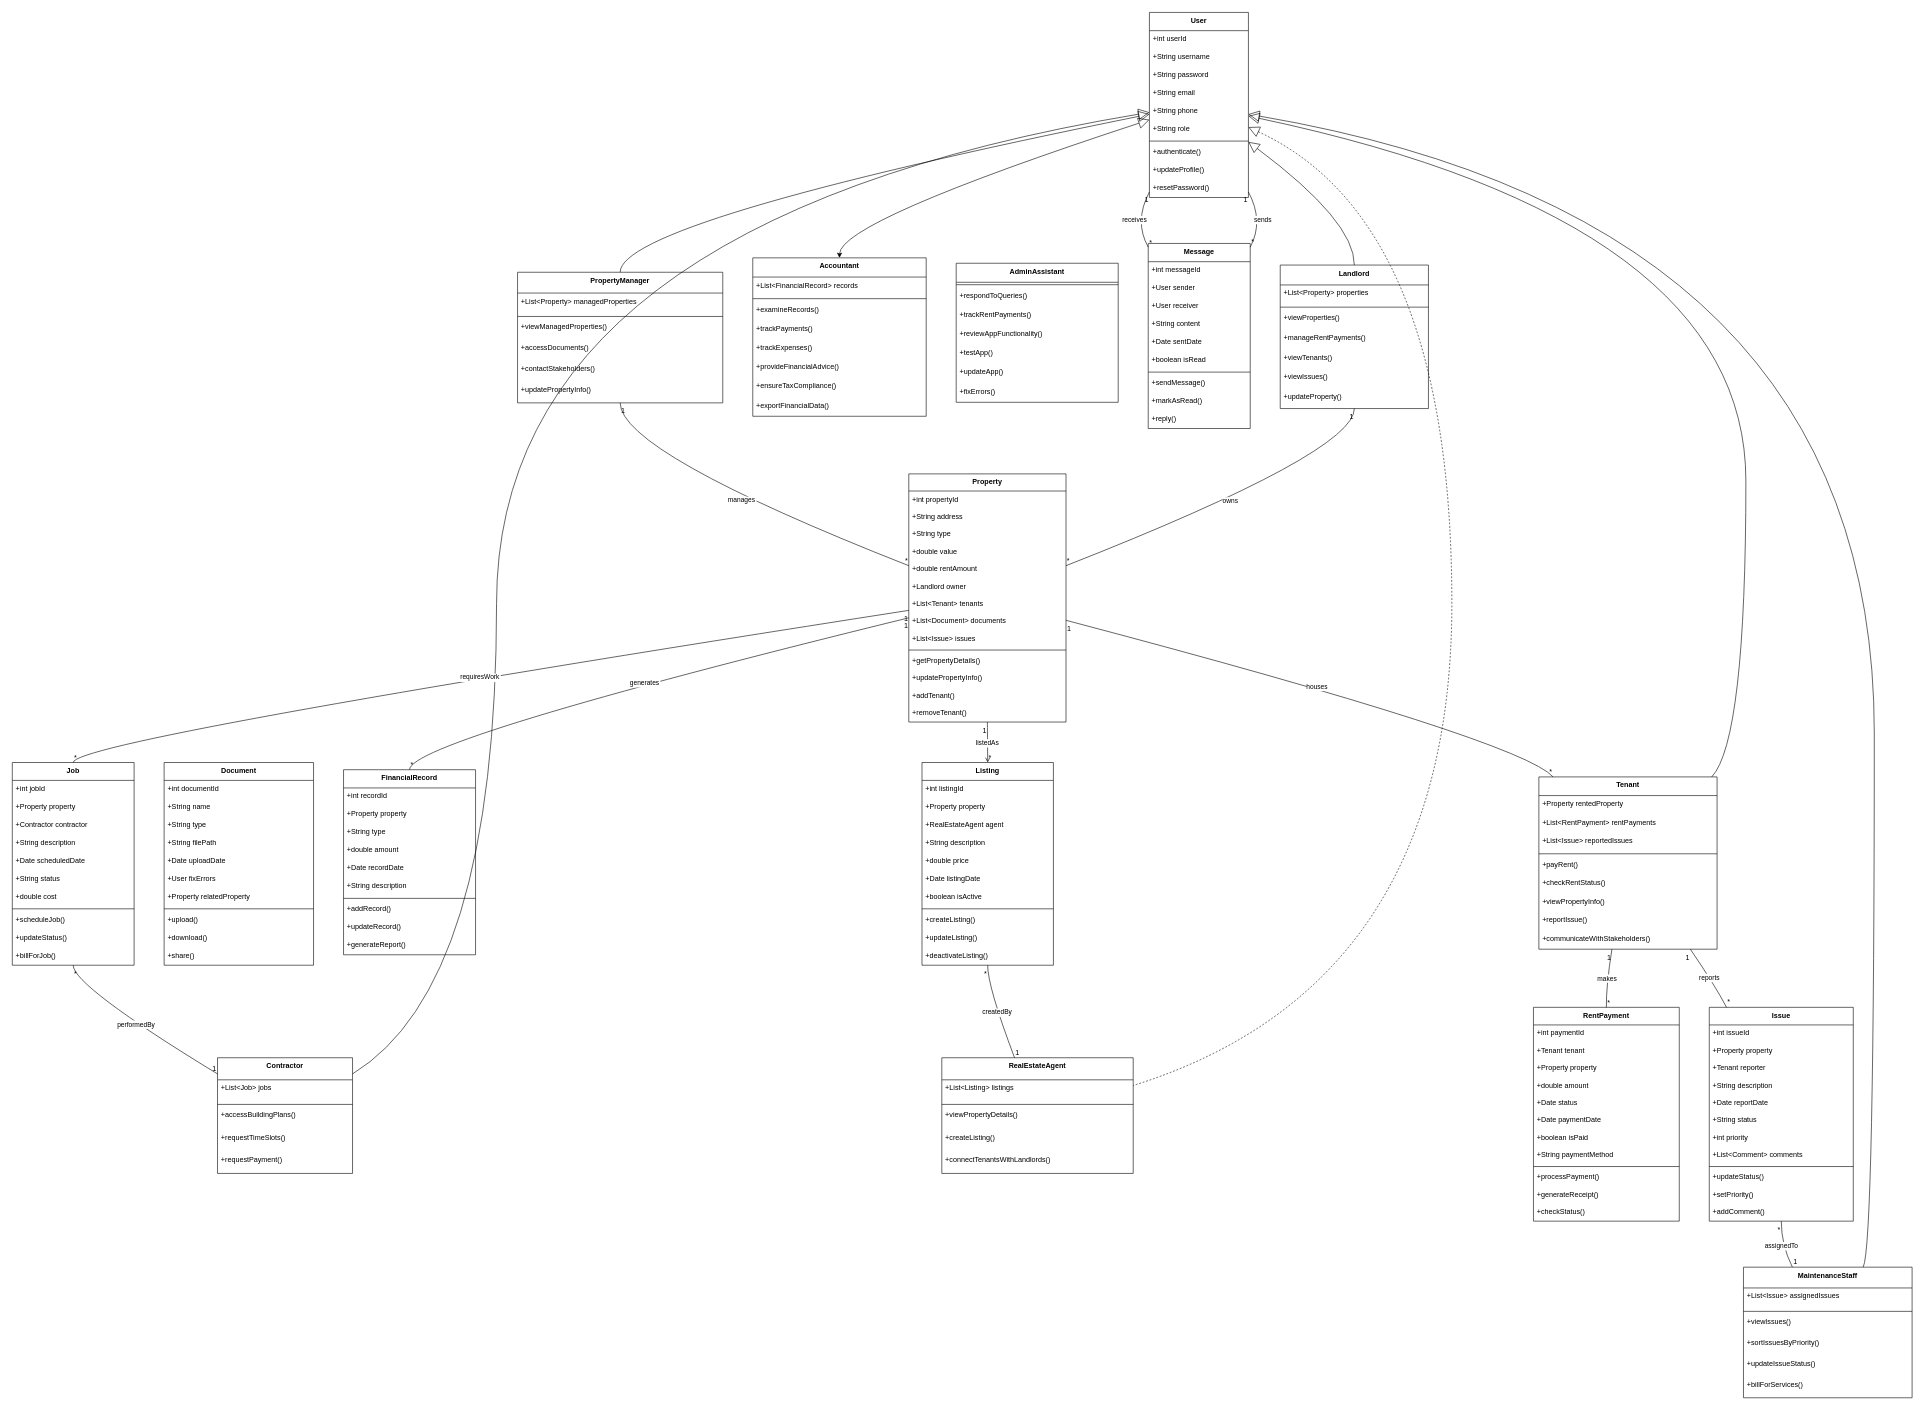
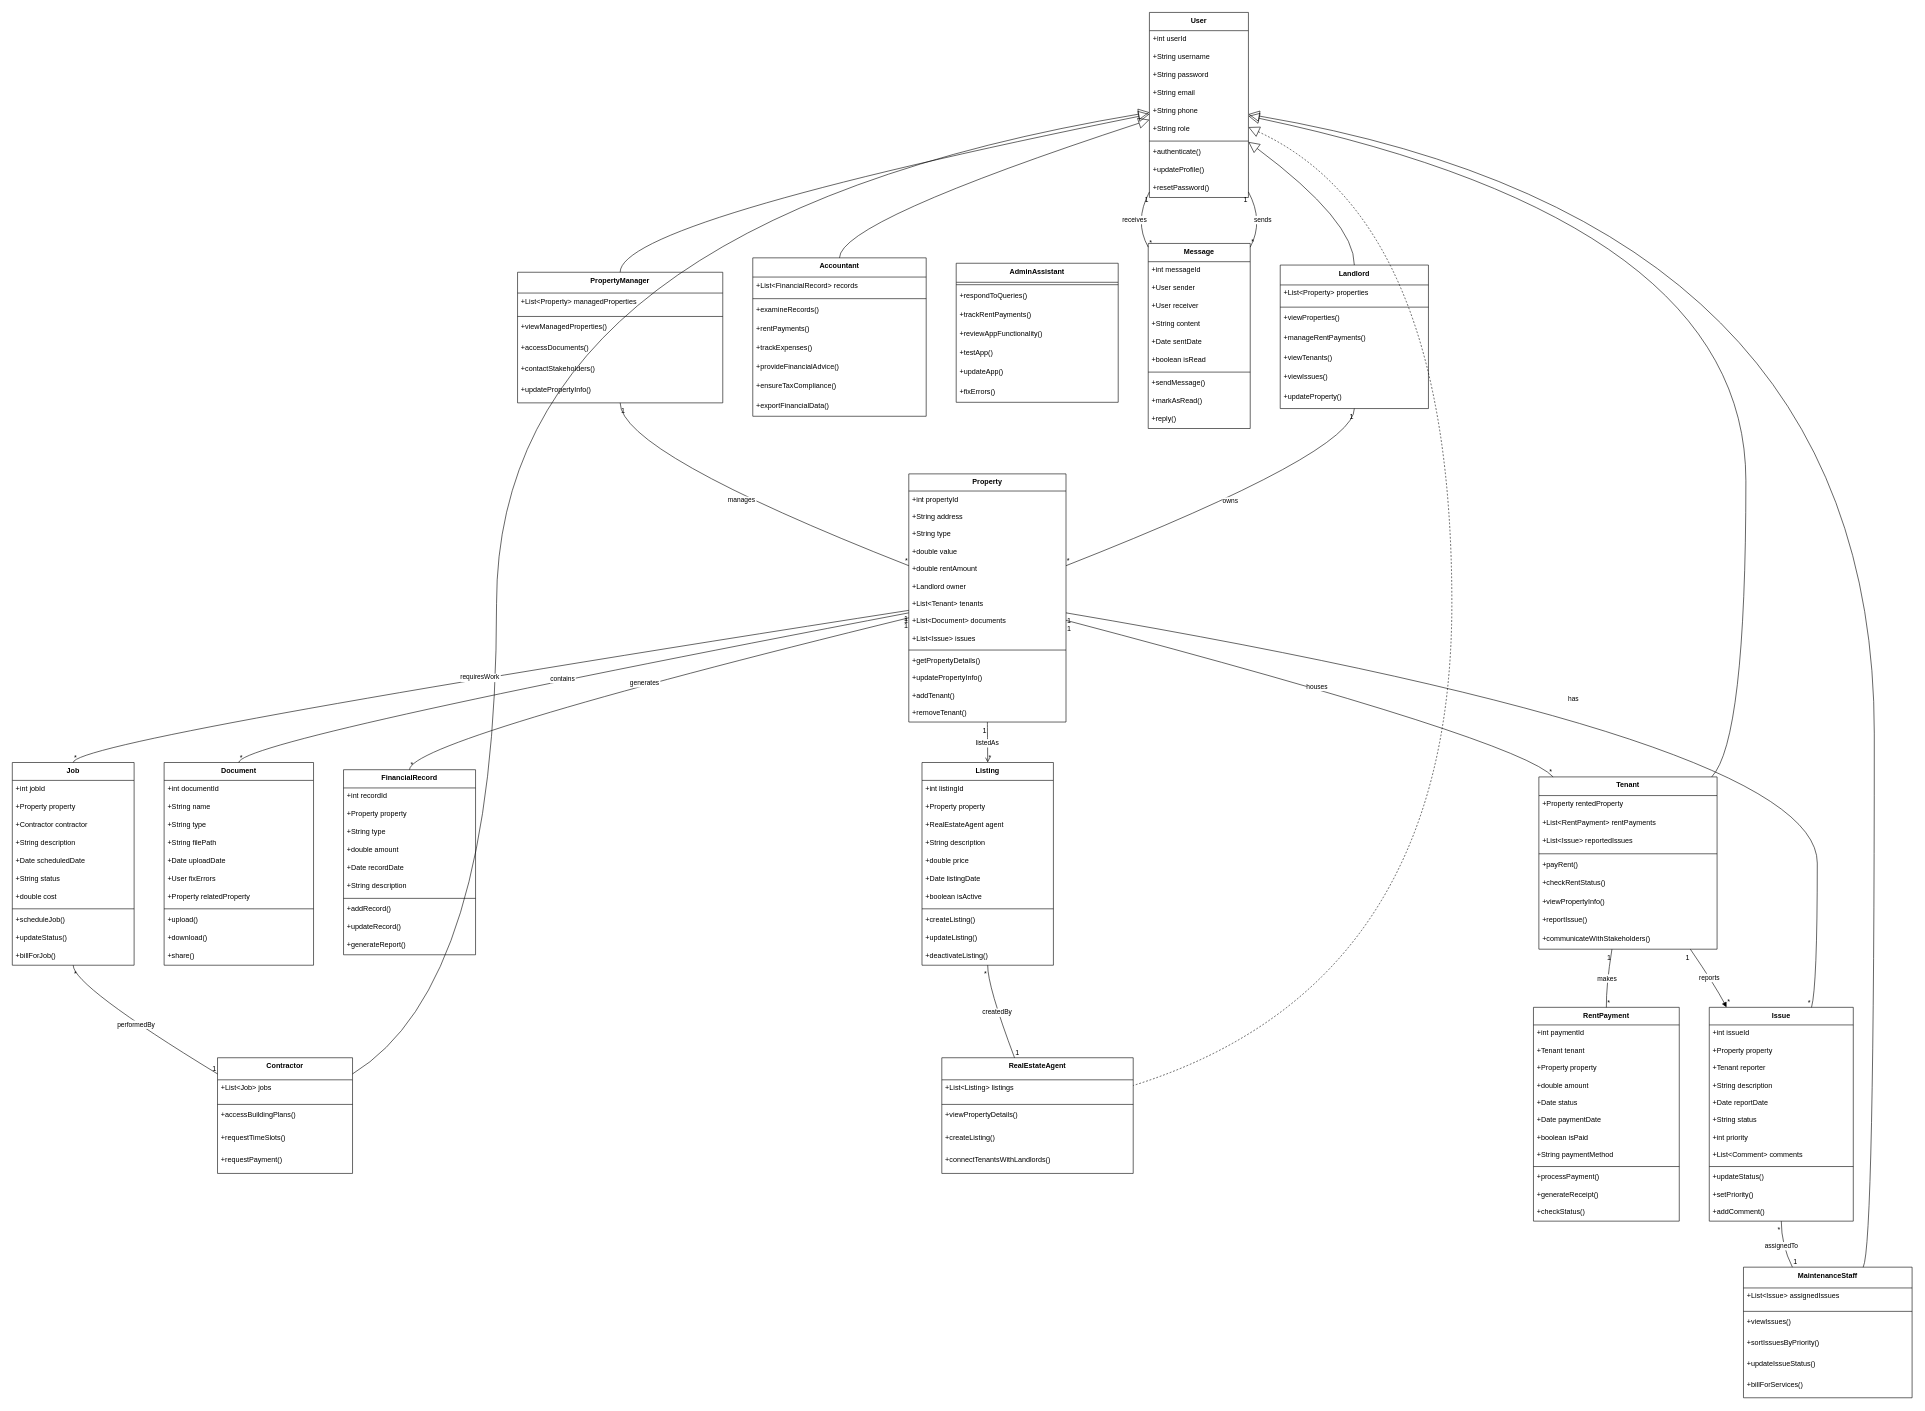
(883, 220) -> (882, 222)
(788, 328) -> (786, 328)
none -> (572, 679)
none -> (1532, 710)
(1724, 1004) -> (1723, 1001)
